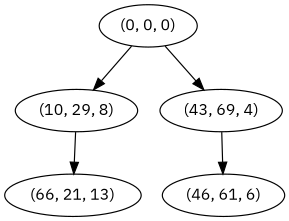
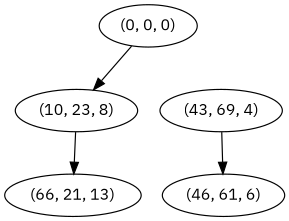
(181, 64) -> none
(76, 111) -> (76, 111)
